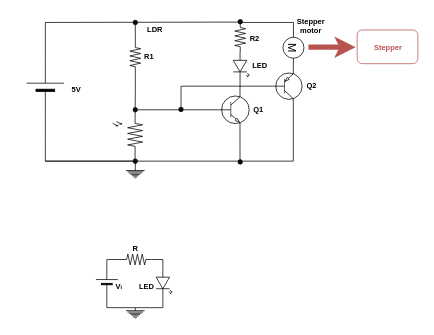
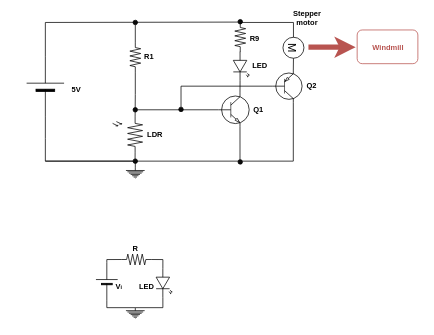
(311, 25) -> (307, 18)
(155, 29) -> (155, 134)
(255, 38) -> (255, 38)
(389, 47) -> (389, 47)
